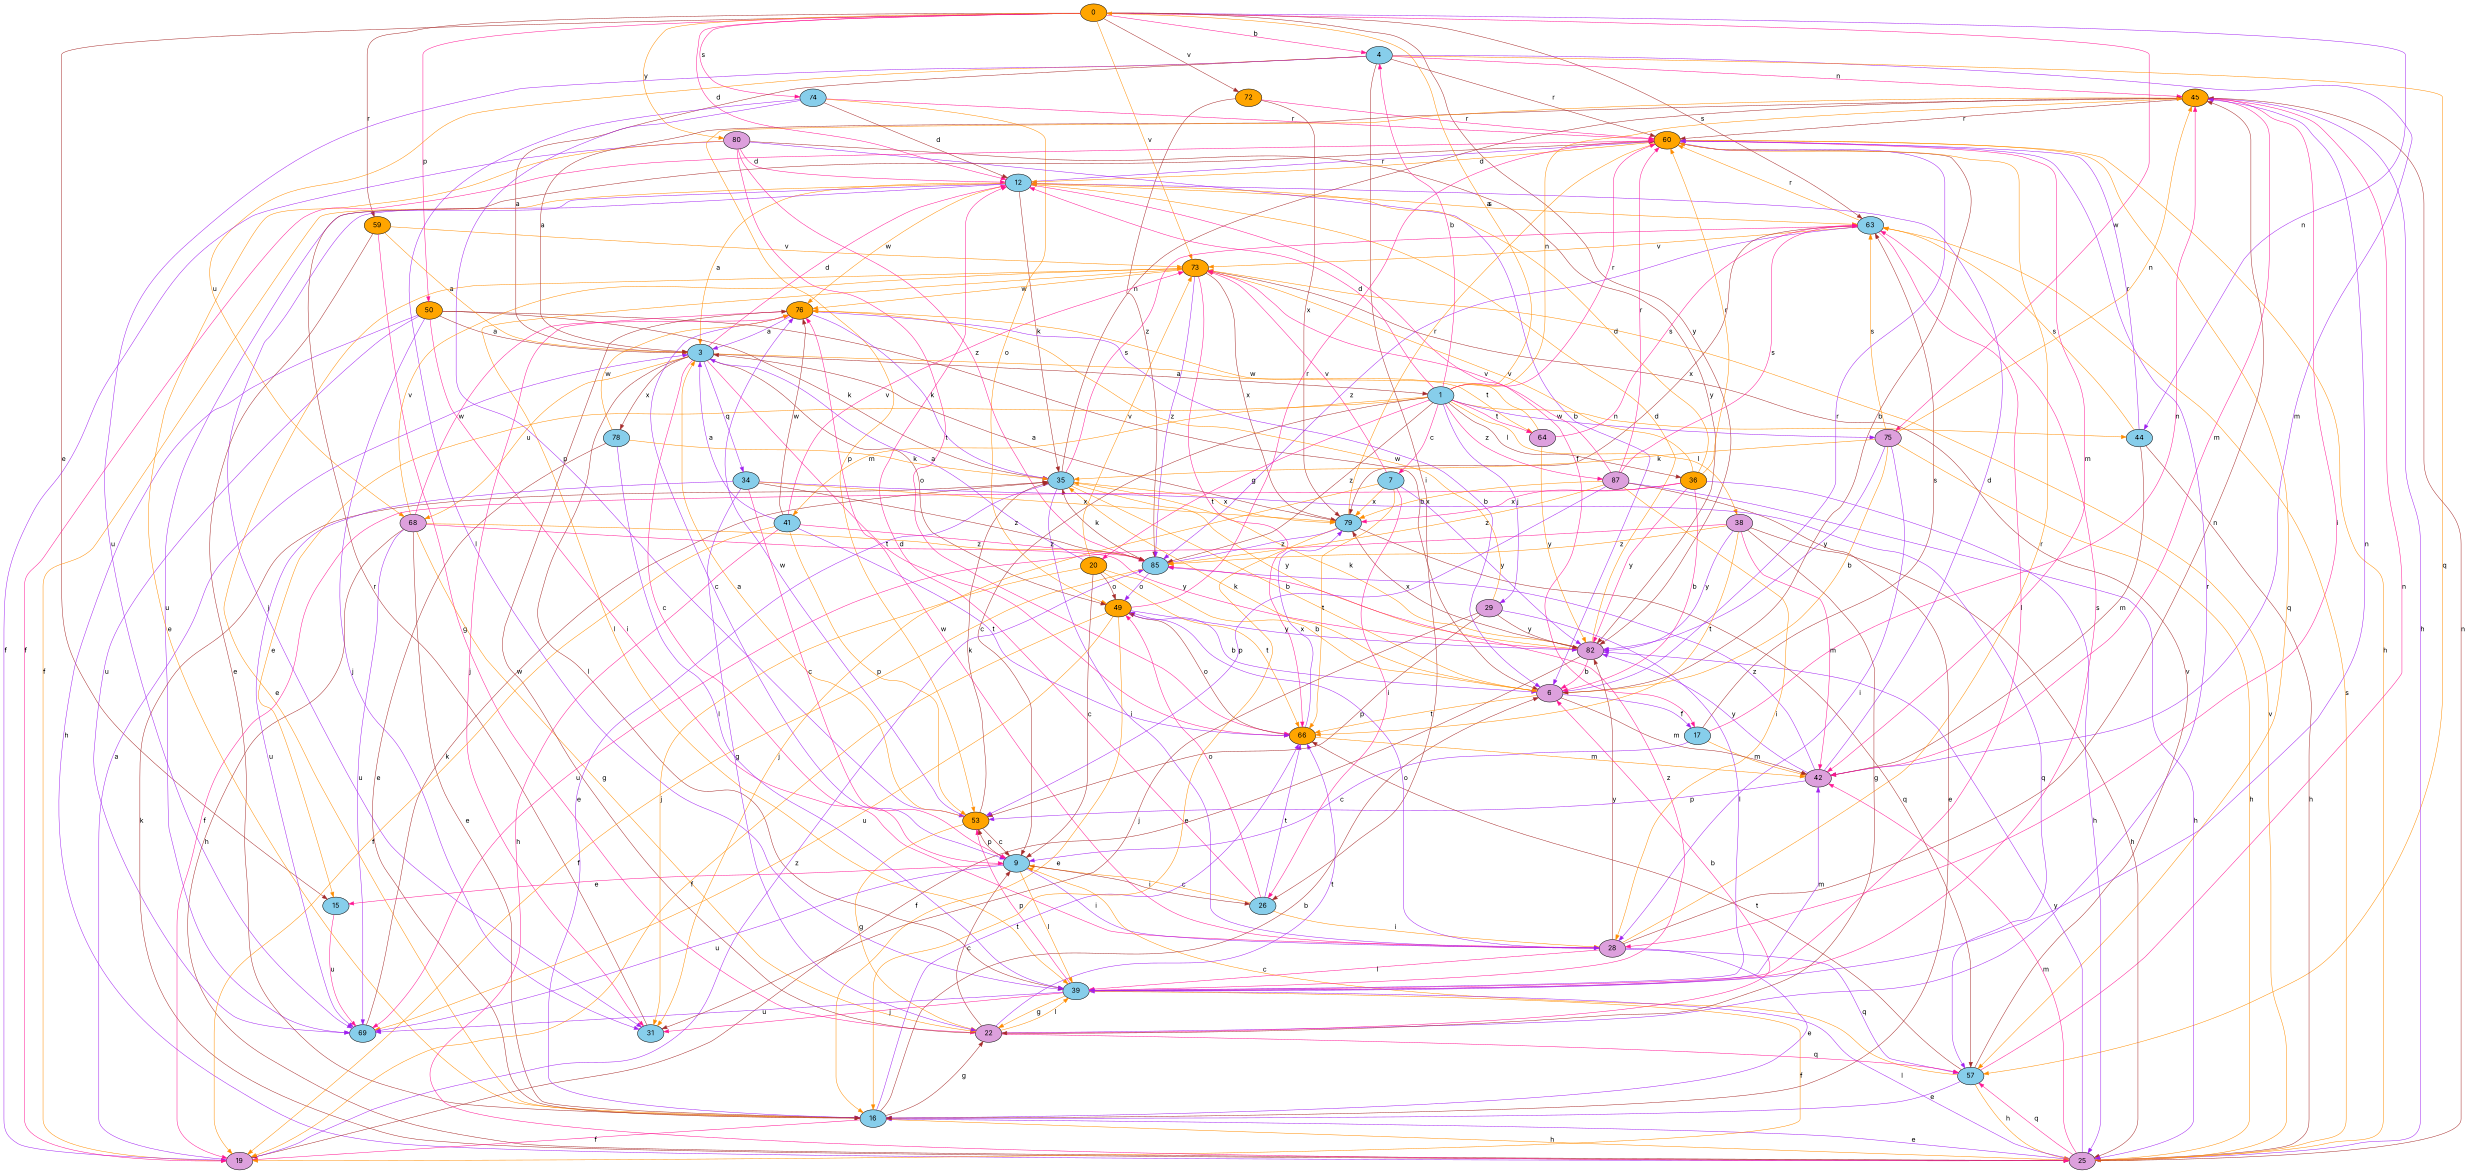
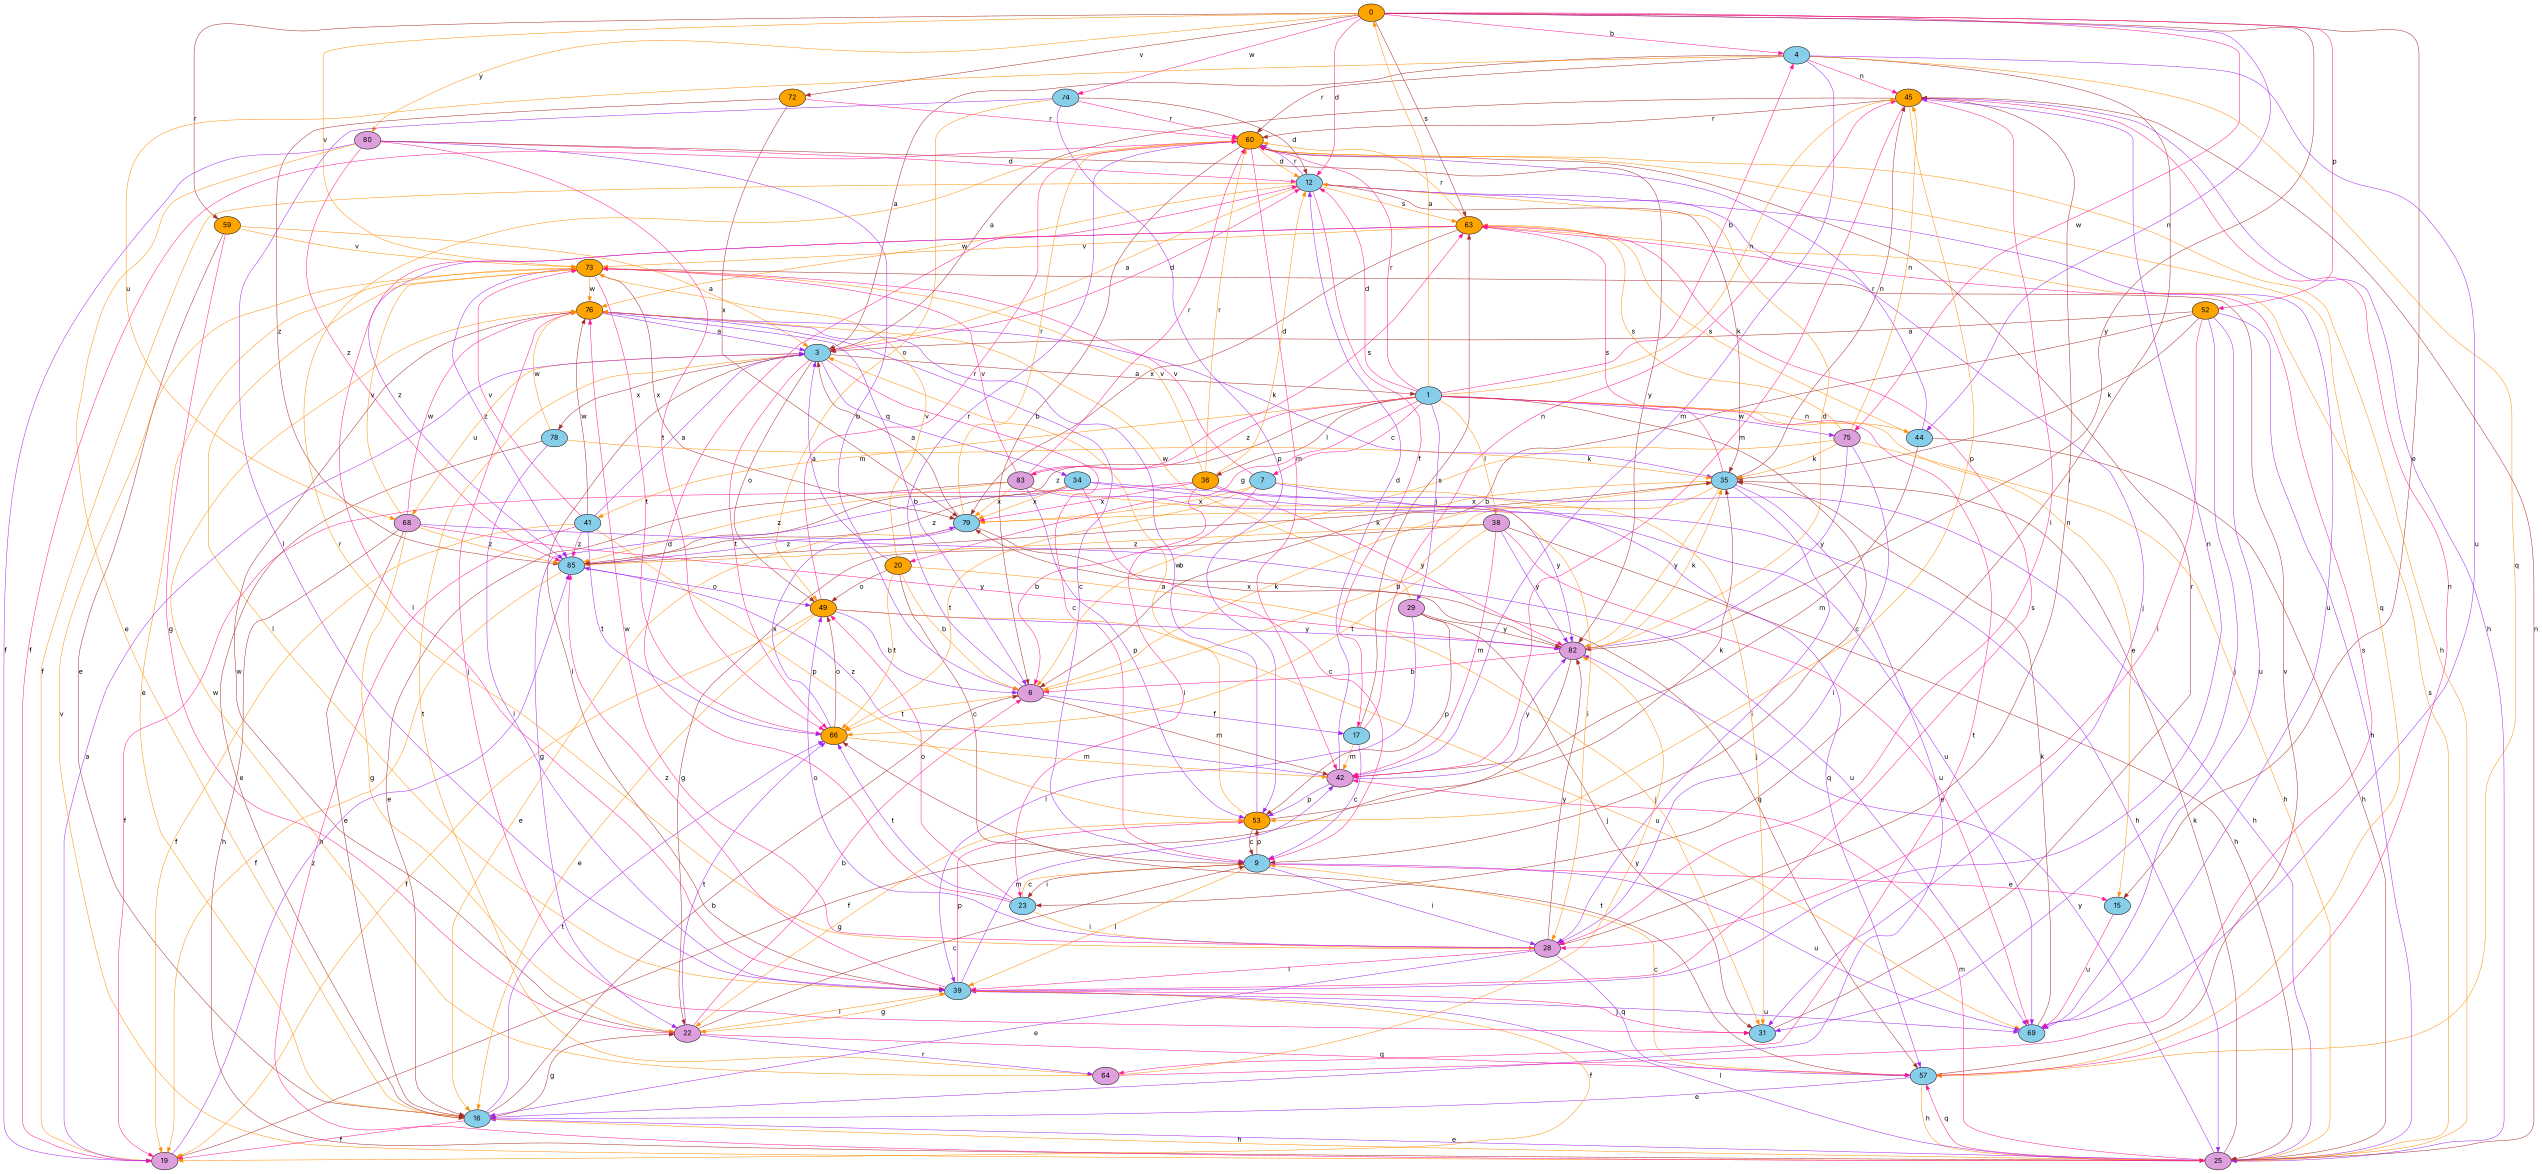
(704, 55) -> (1252, 55)
(1871, 225) -> (1469, 225)
(429, 310) -> (2205, 310)
(1616, 481) -> (1021, 481)
(2135, 821) -> (894, 1055)
(1263, 906) -> (1023, 906)
